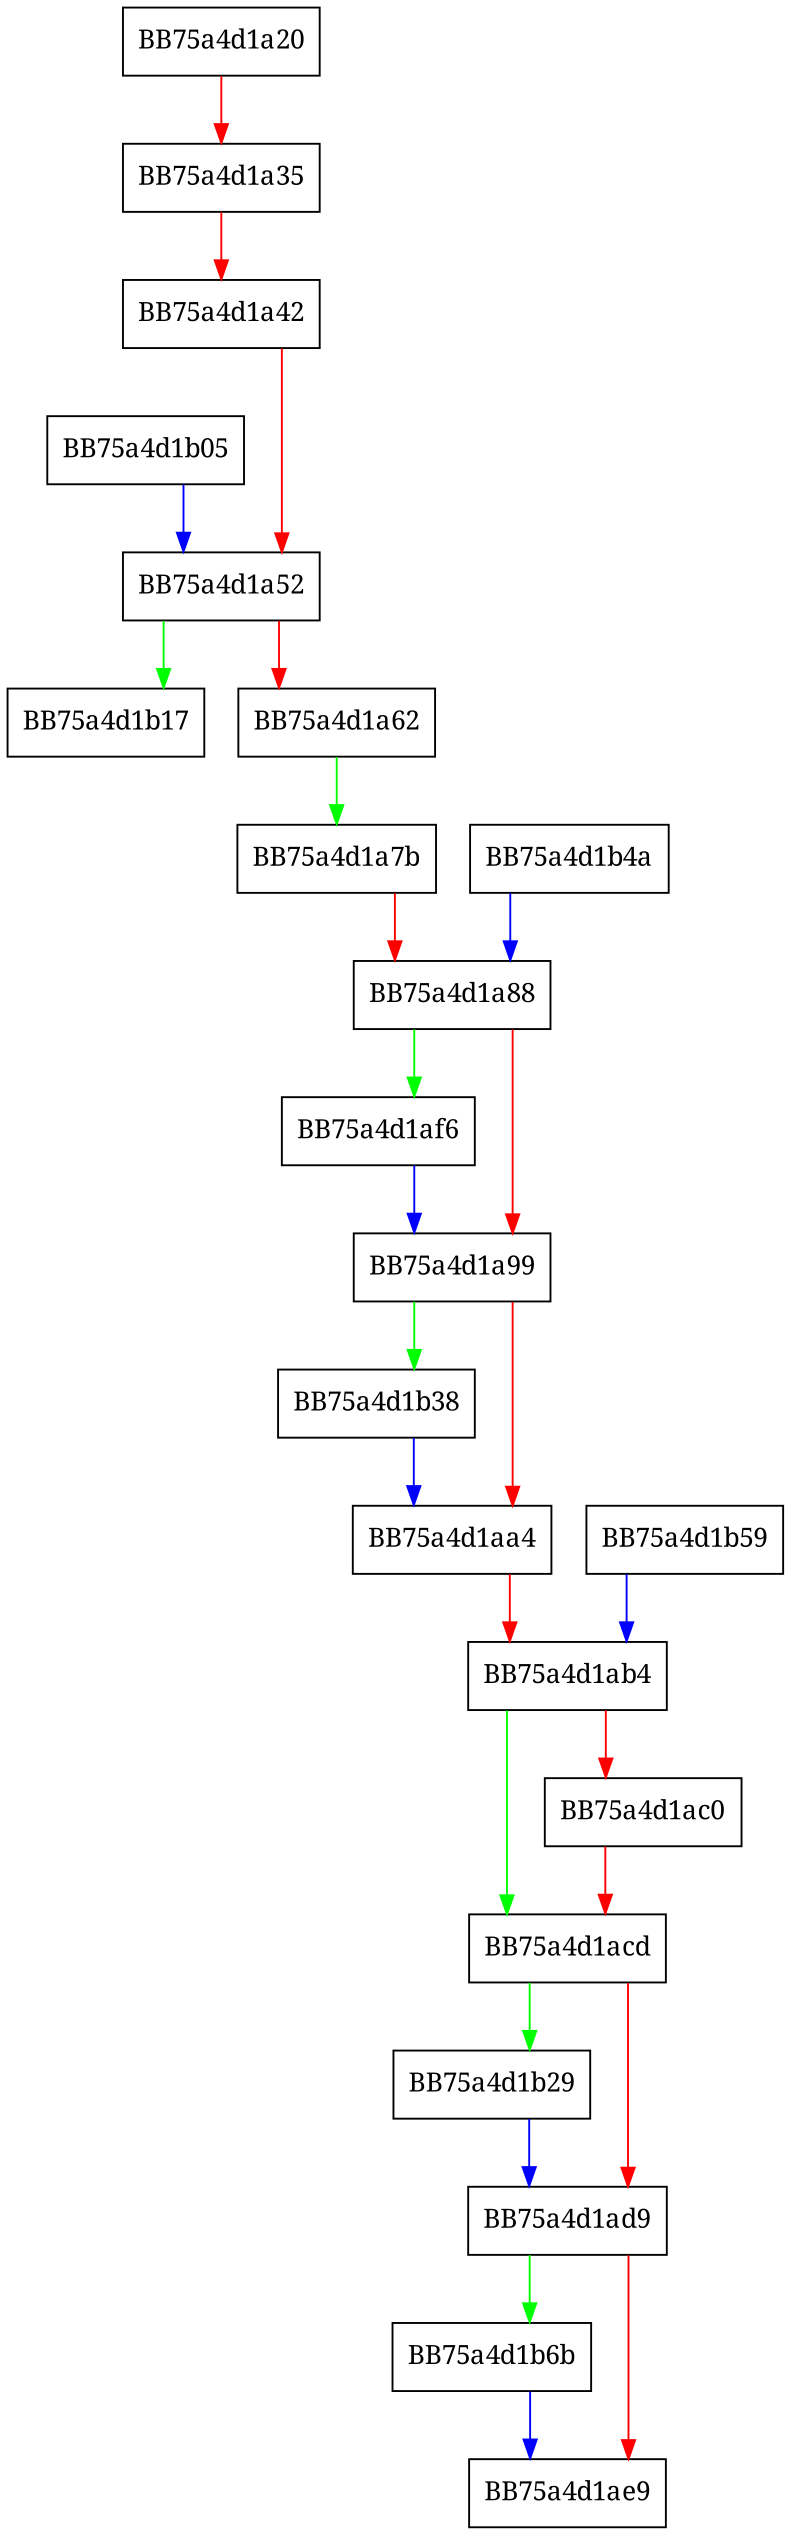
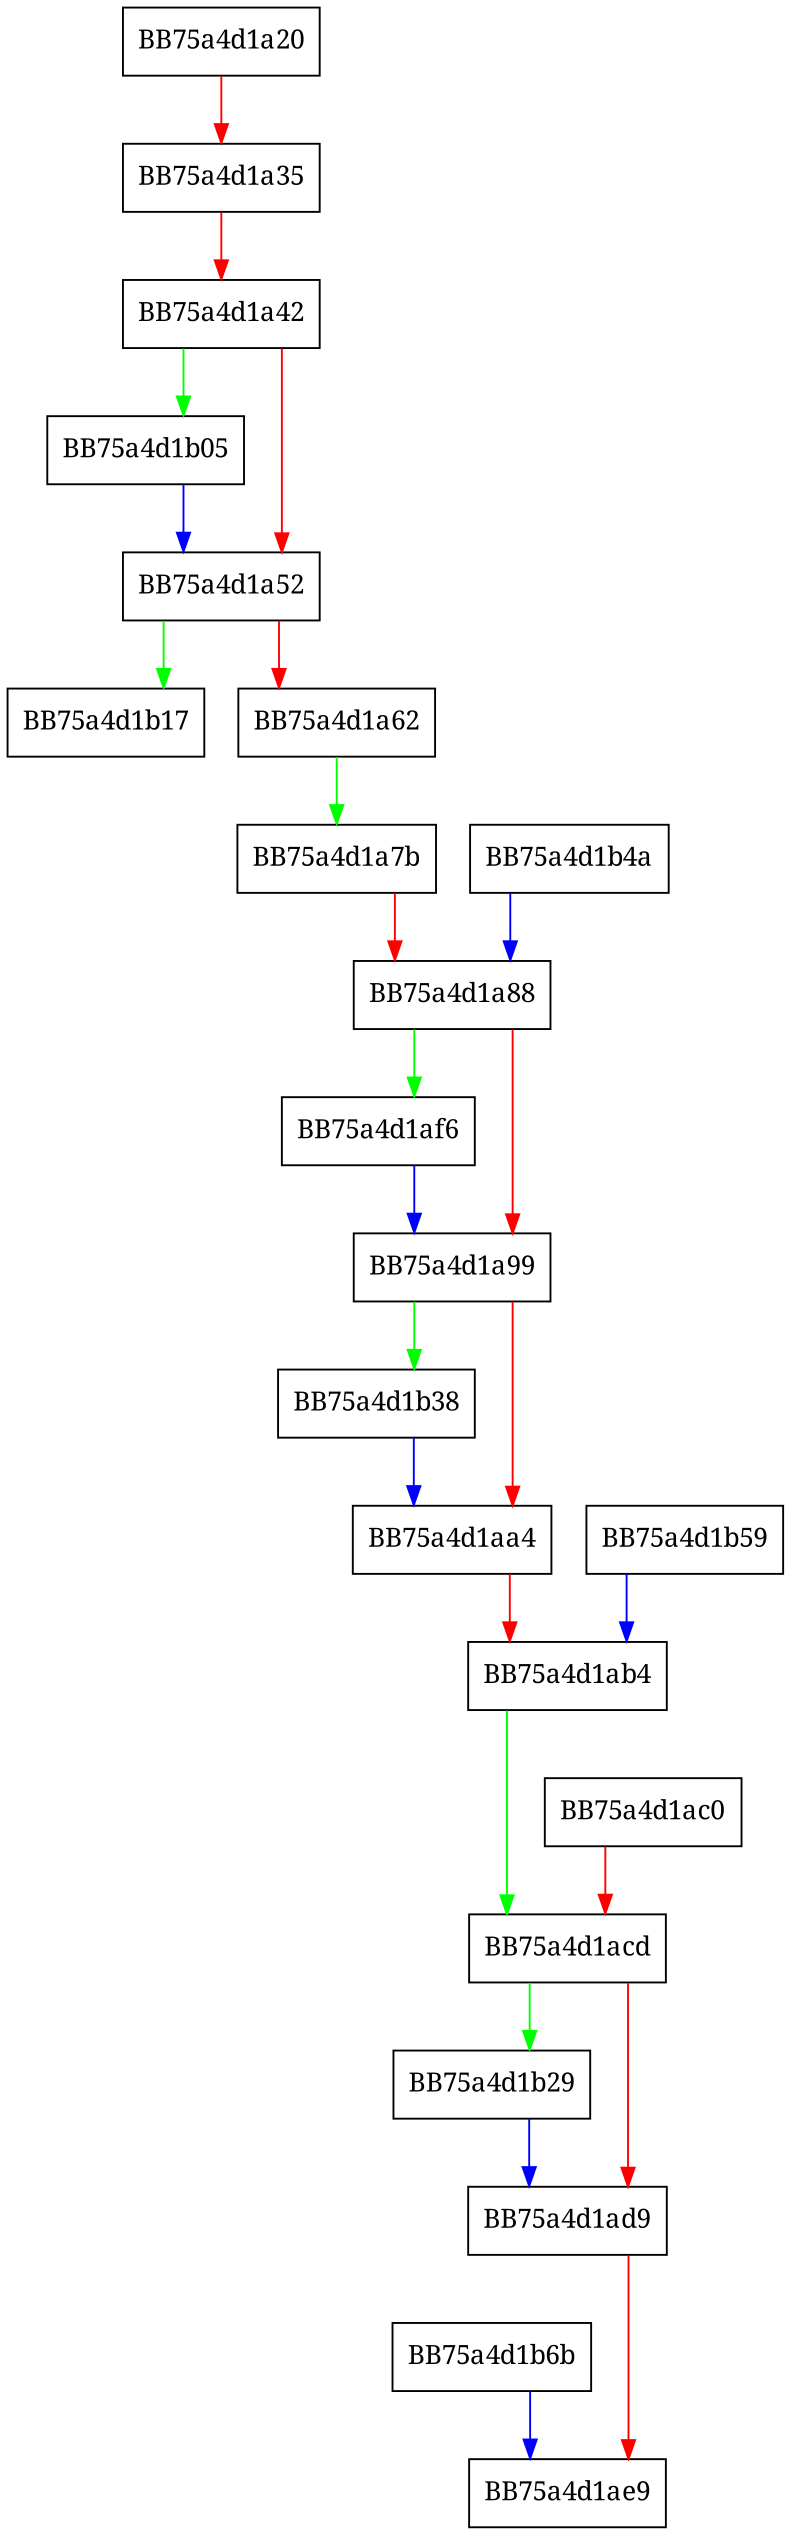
none -> (183, 372)
(606, 1734) -> none
(530, 2279) -> none
